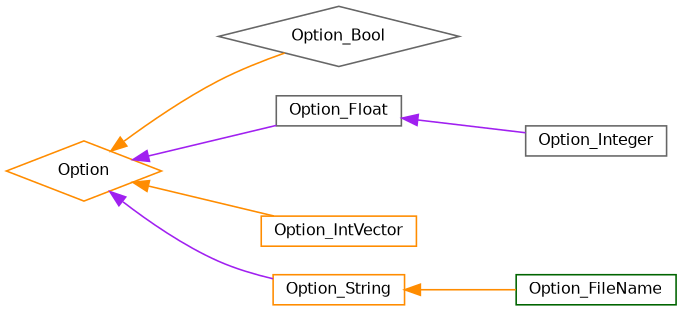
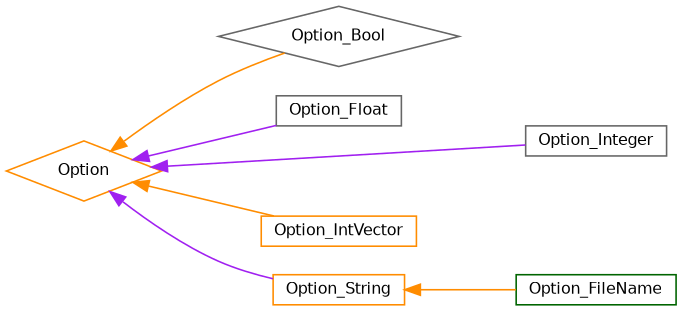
(472, 126) -> (346, 156)
